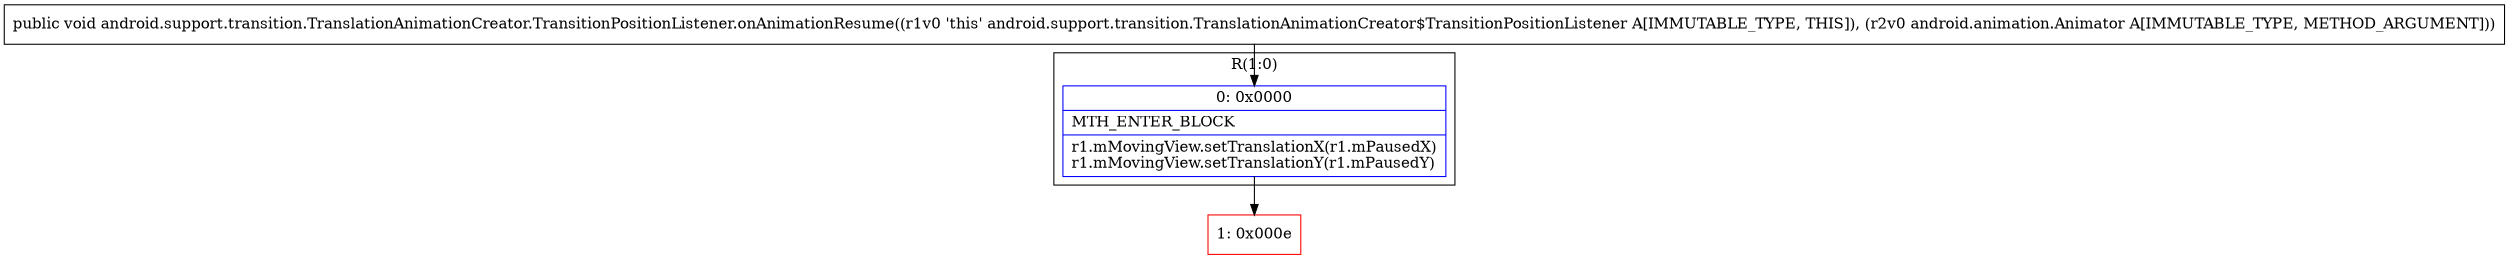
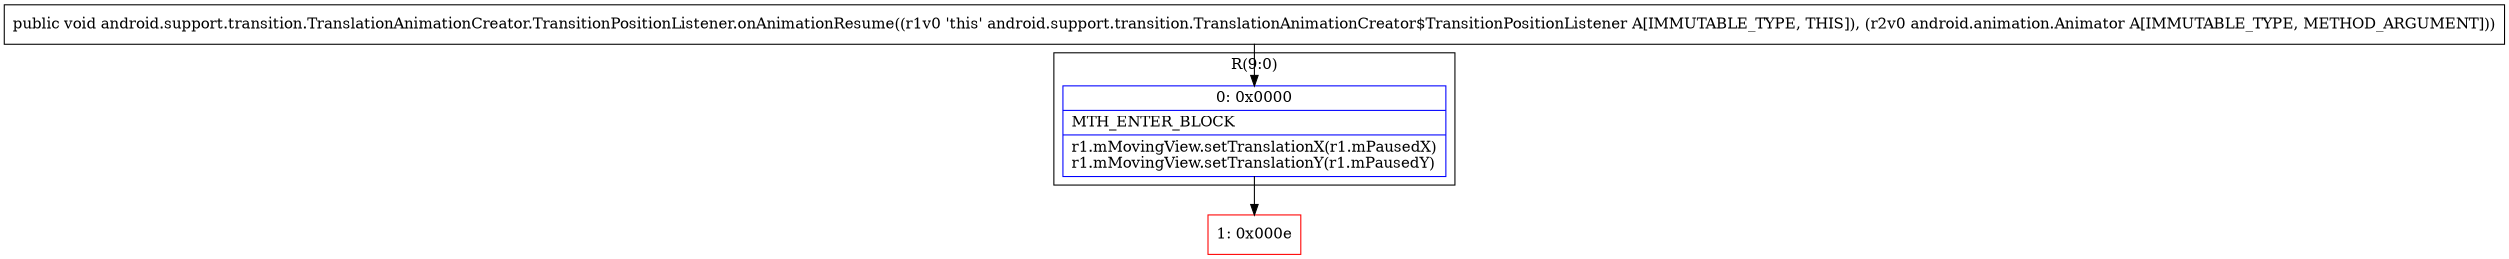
(1254, 65) -> (1254, 65)
